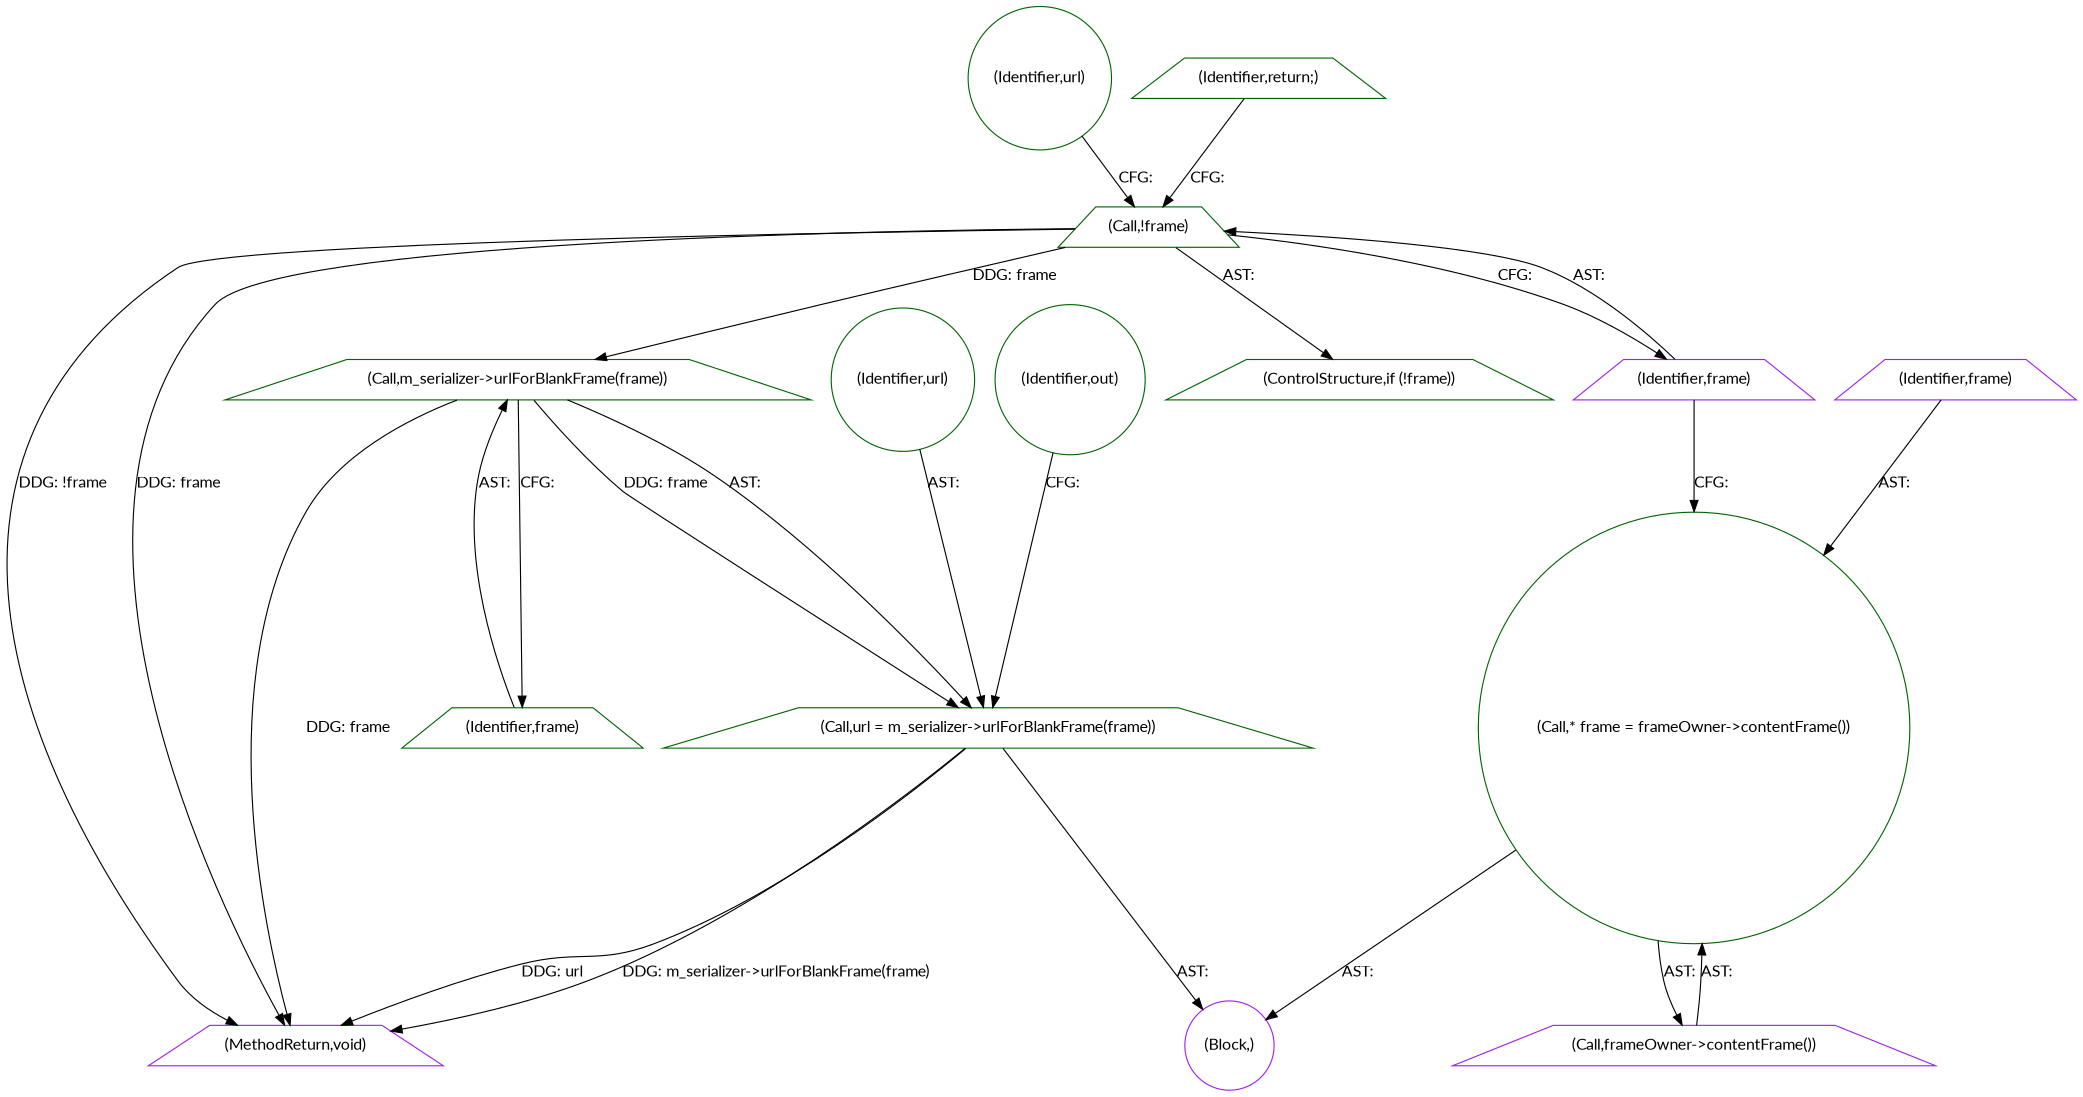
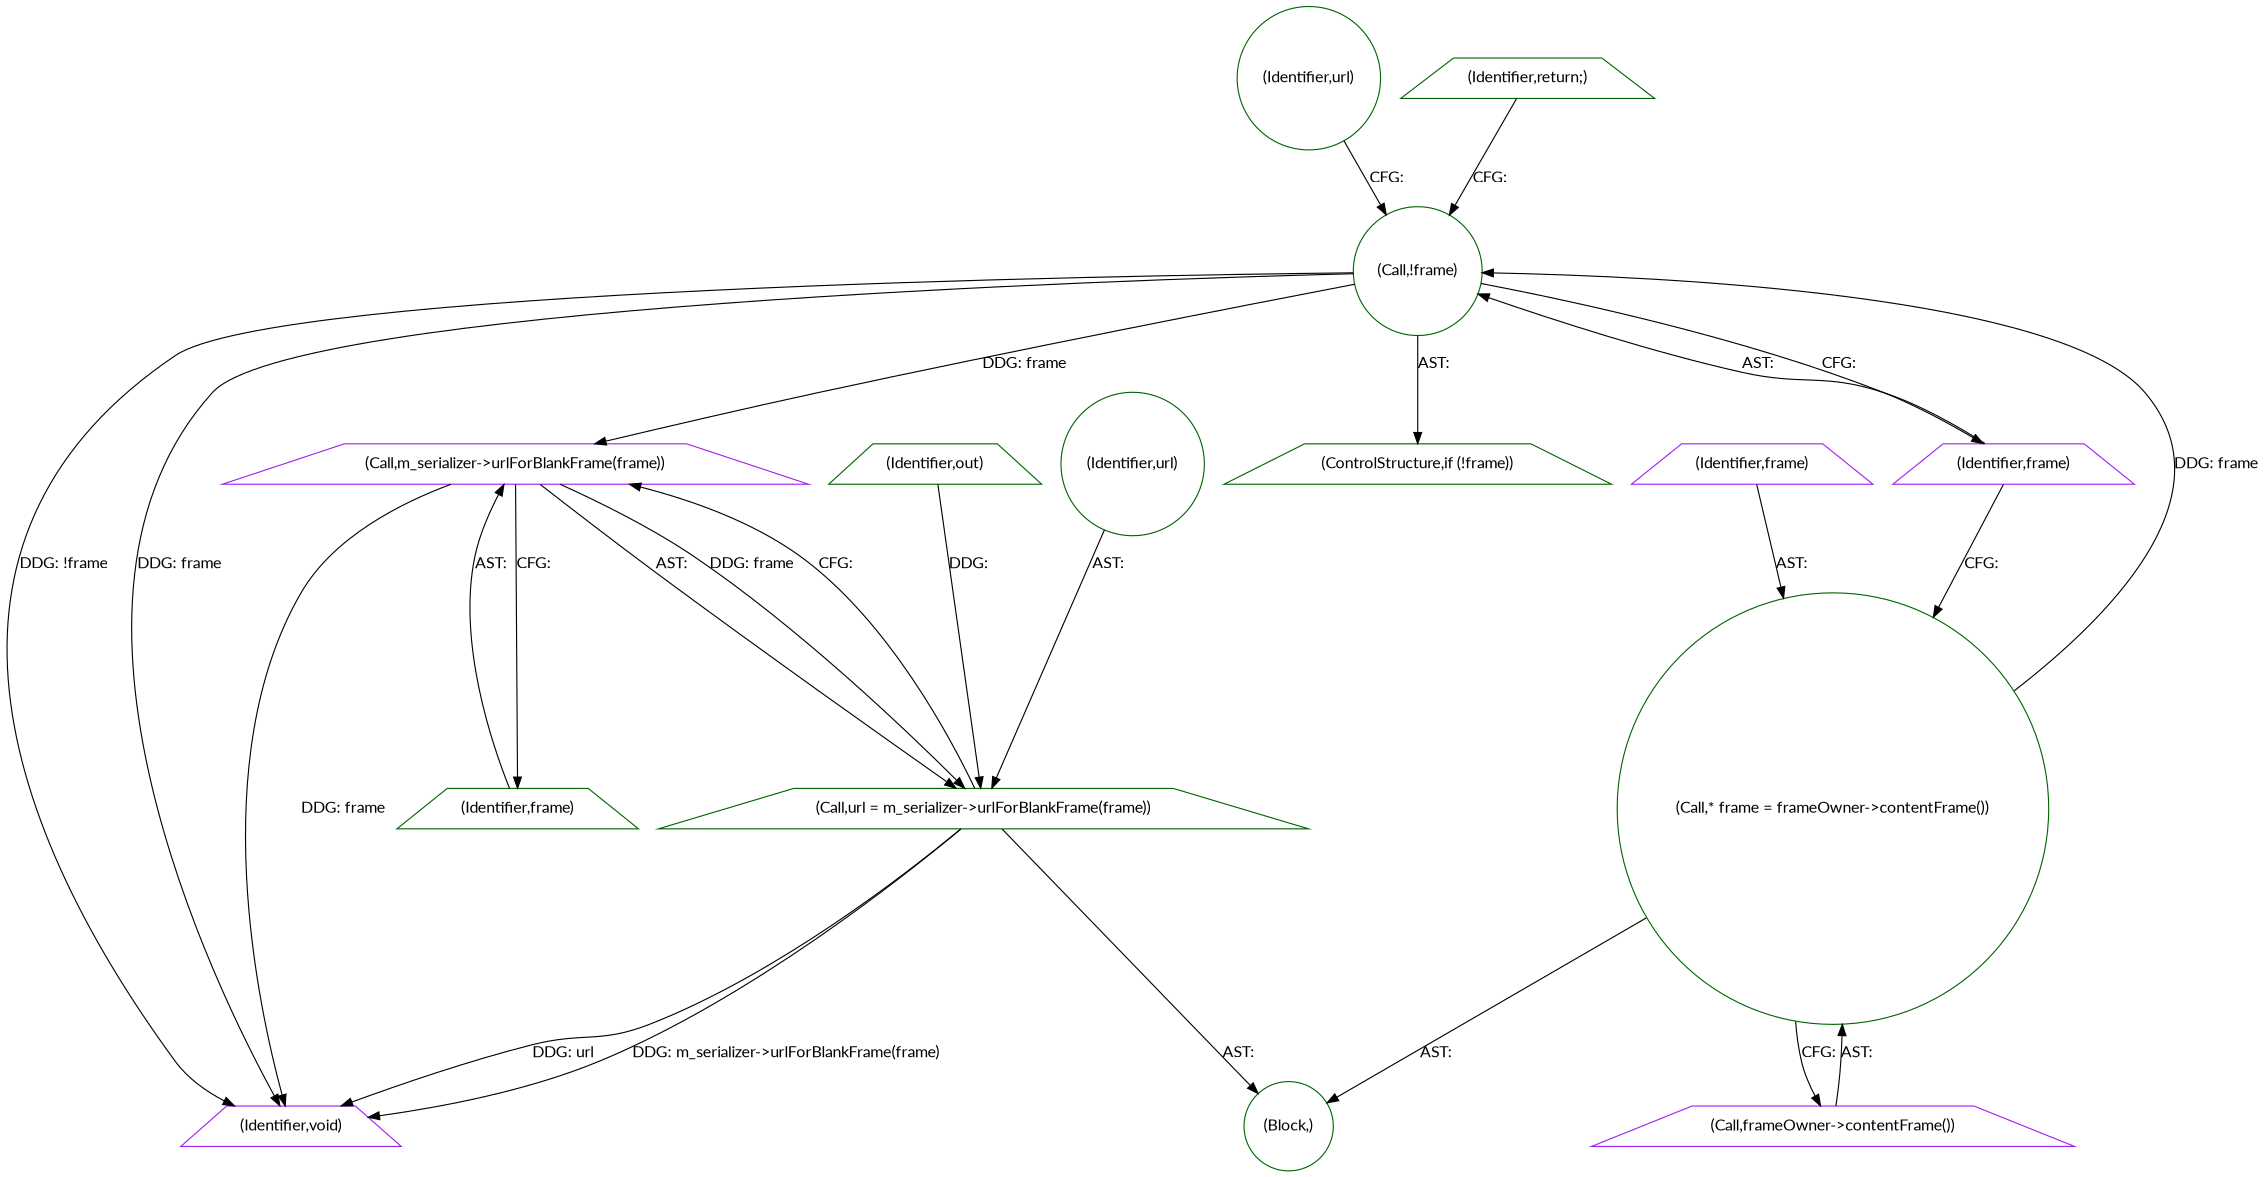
(1149, 227) -> (1418, 271)
none -> (2008, 327)
(518, 380) -> (515, 464)
(1070, 380) -> (935, 464)
(1065, 483) -> (971, 564)
none -> (844, 595)
(1682, 972) -> (1821, 1053)
(296, 1046) -> (291, 1126)
(1230, 1046) -> (1289, 1126)
